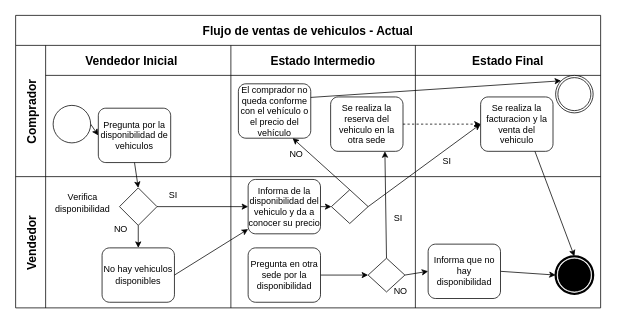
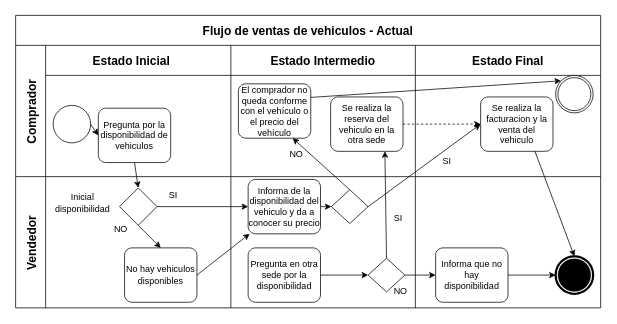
(138, 61) -> (138, 61)
(83, 203) -> (83, 203)
(464, 271) -> (472, 275)
(138, 275) -> (161, 275)
